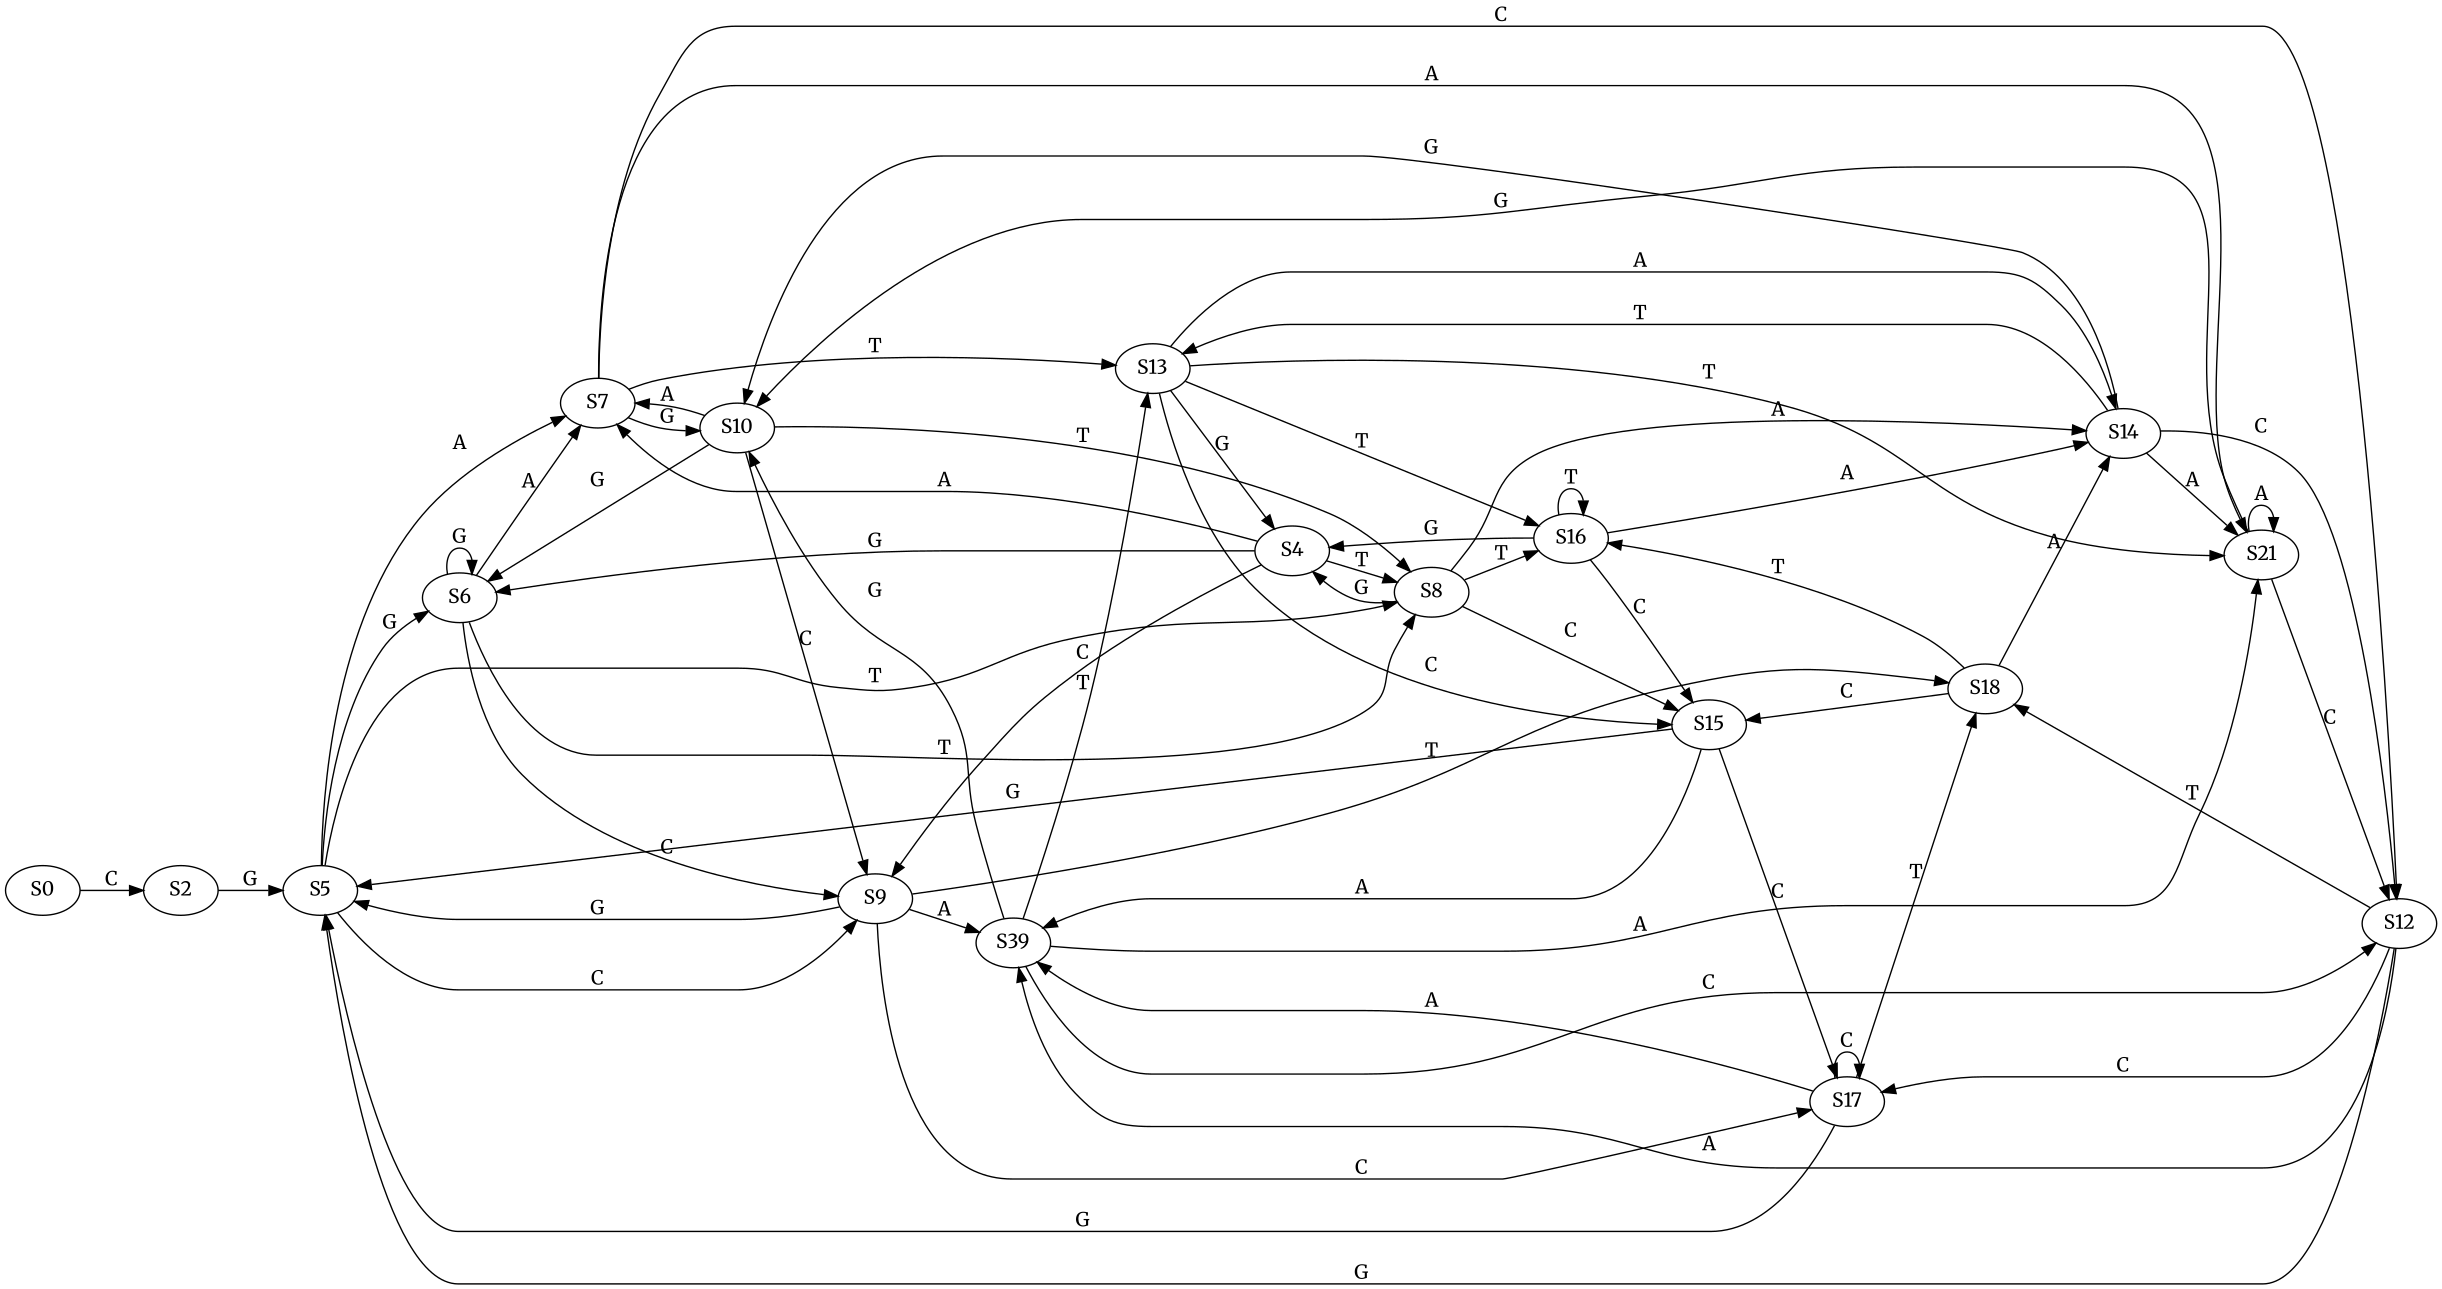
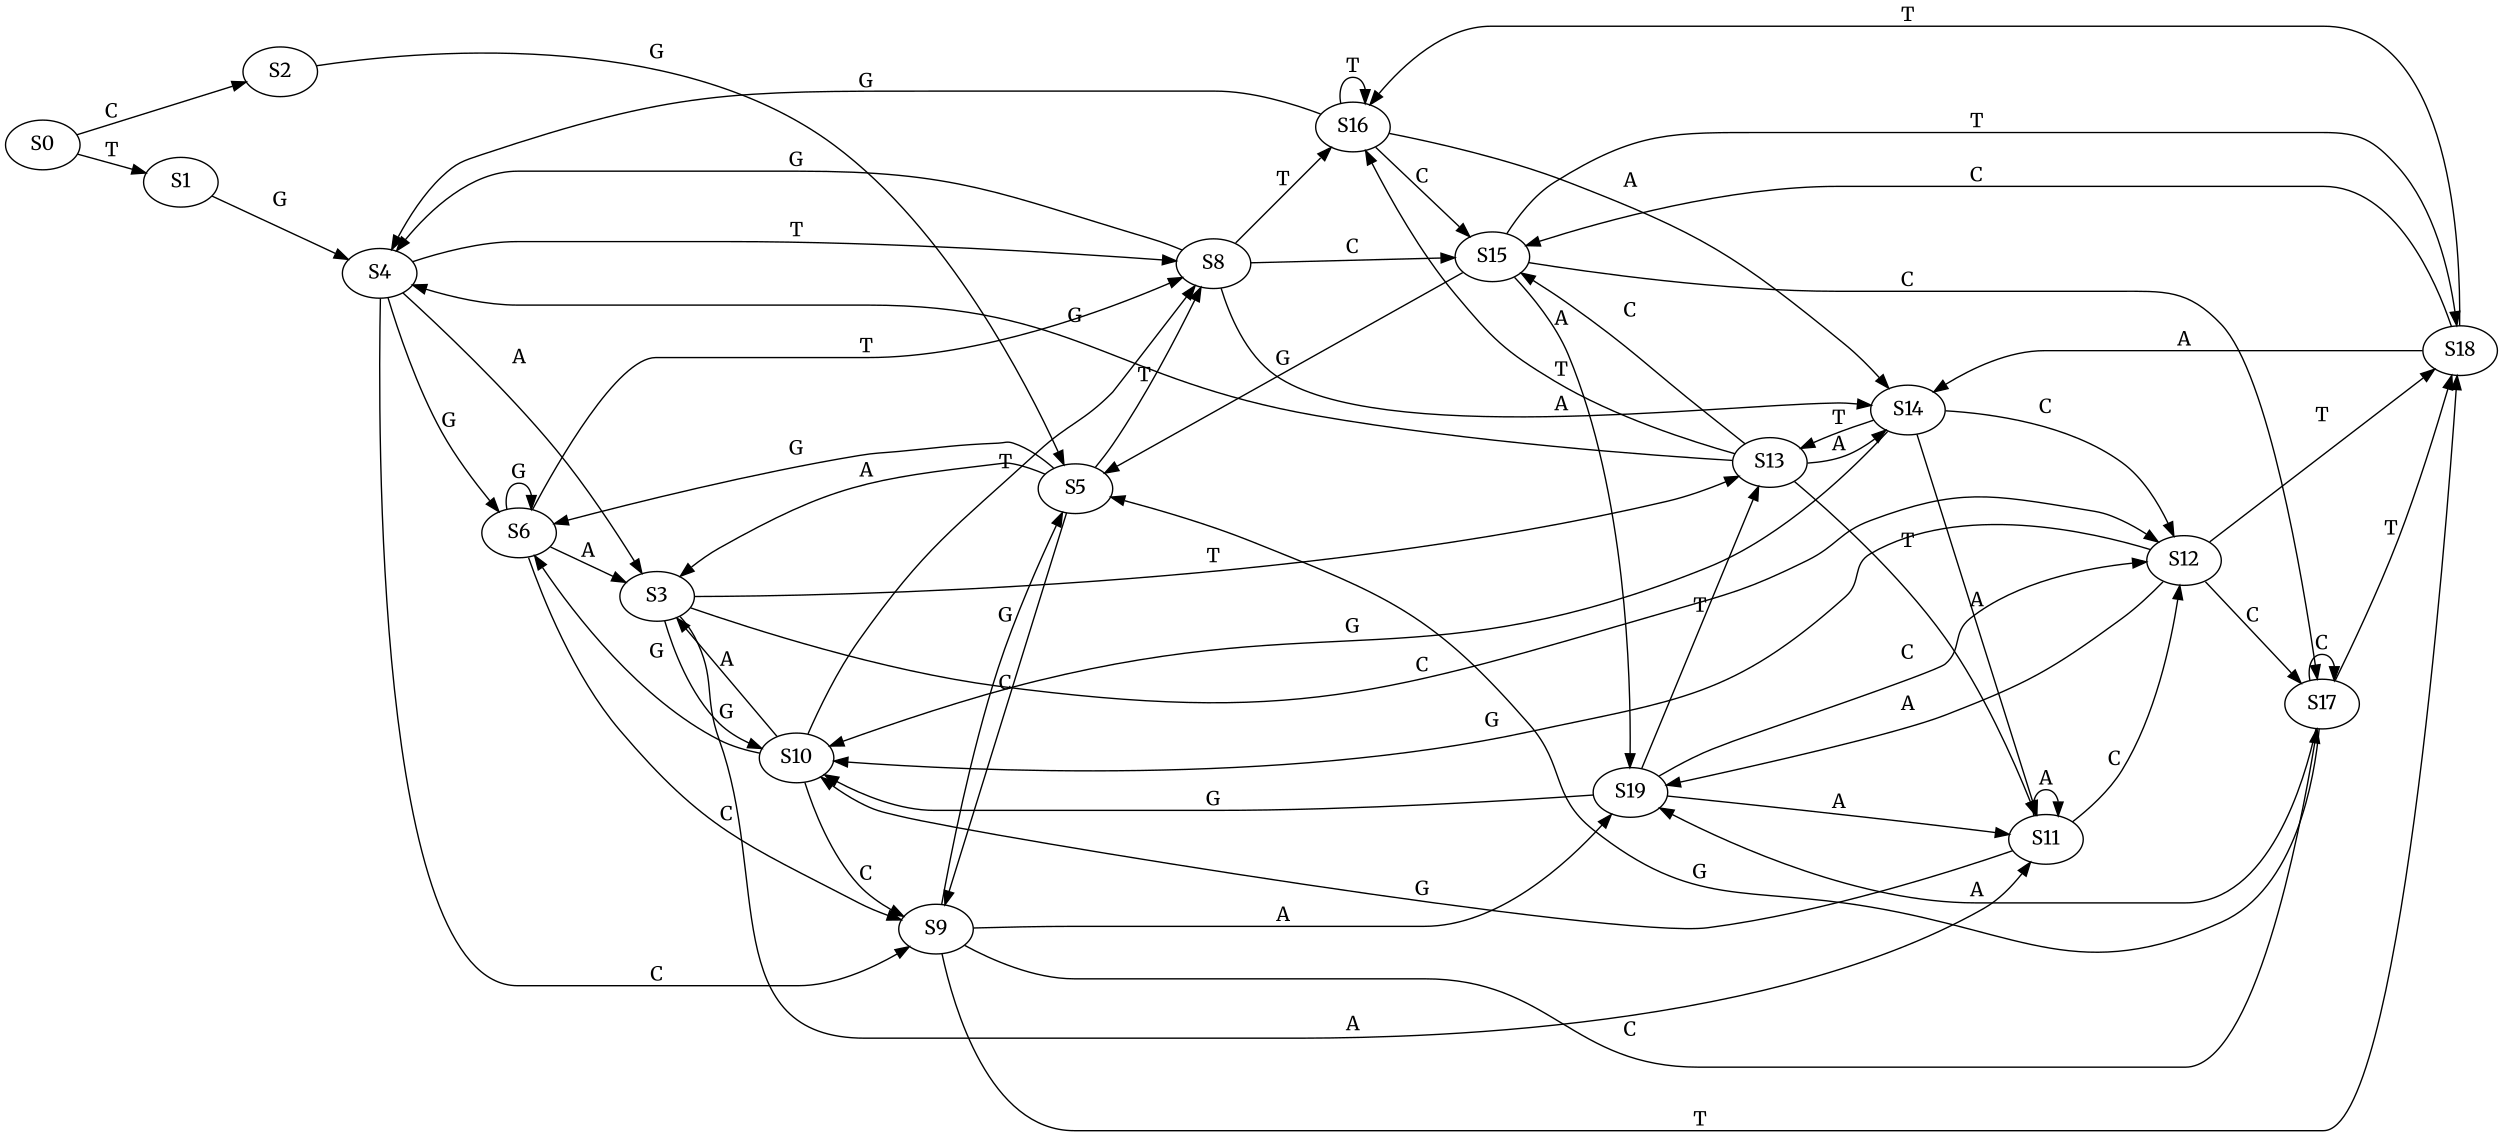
none -> (2020, 133)
none -> (181, 182)
(598, 403) -> (657, 596)
(2261, 555) -> (2046, 839)
(1013, 943) -> (1630, 792)
(1351, 1284) -> (1565, 724)
